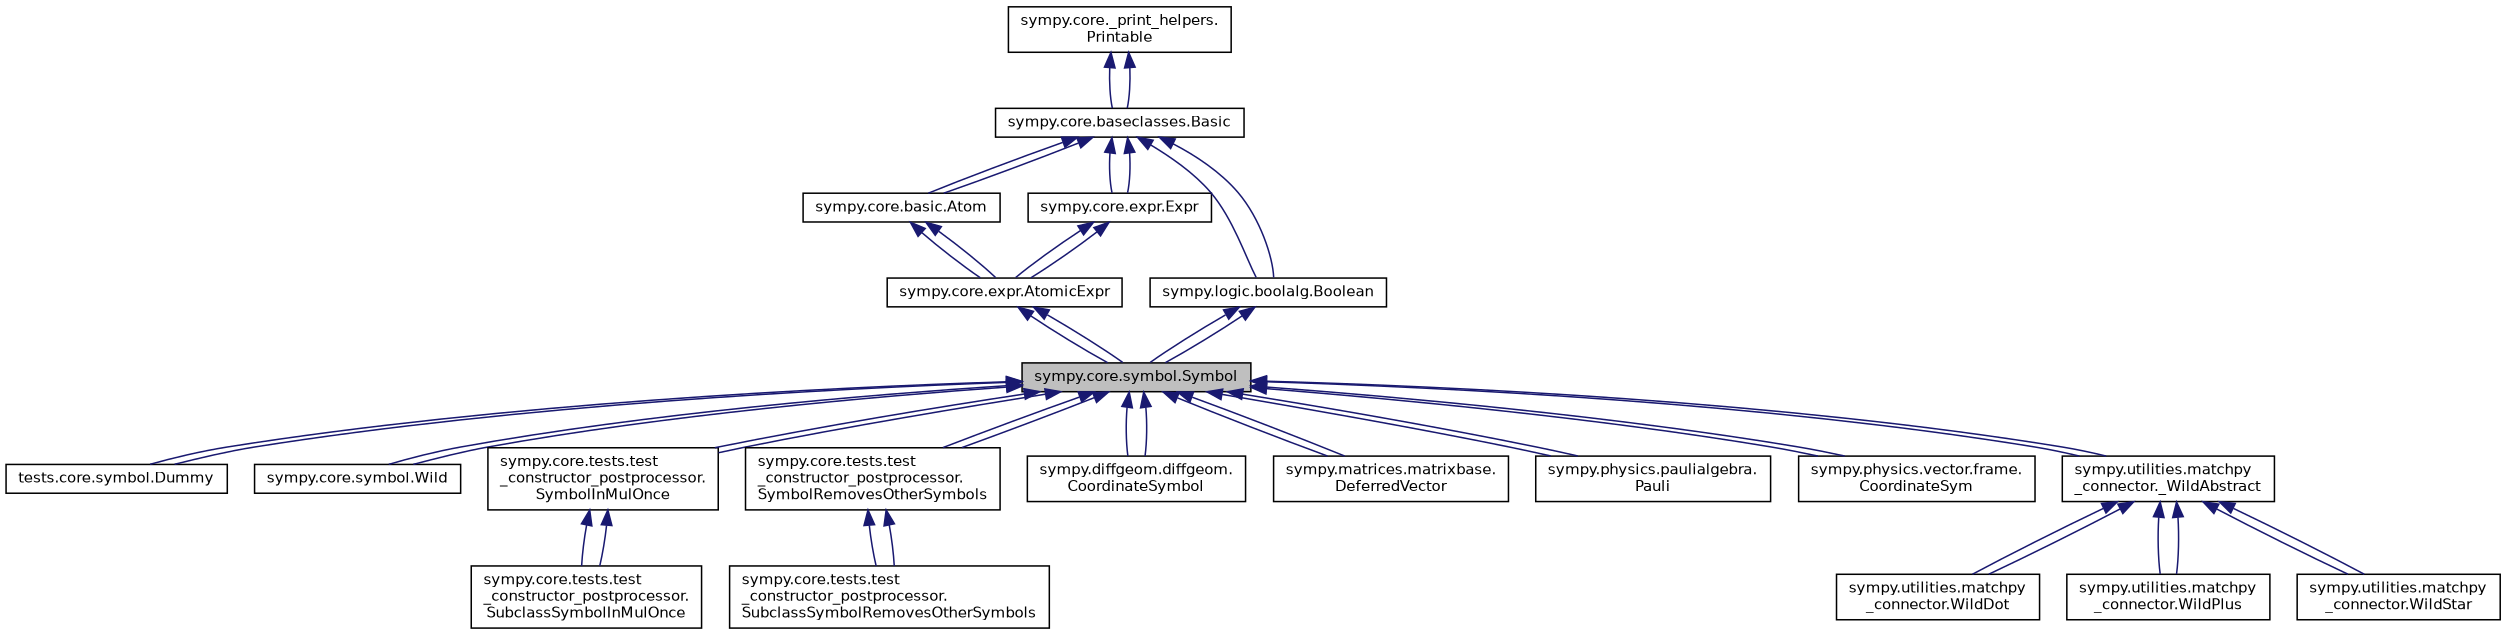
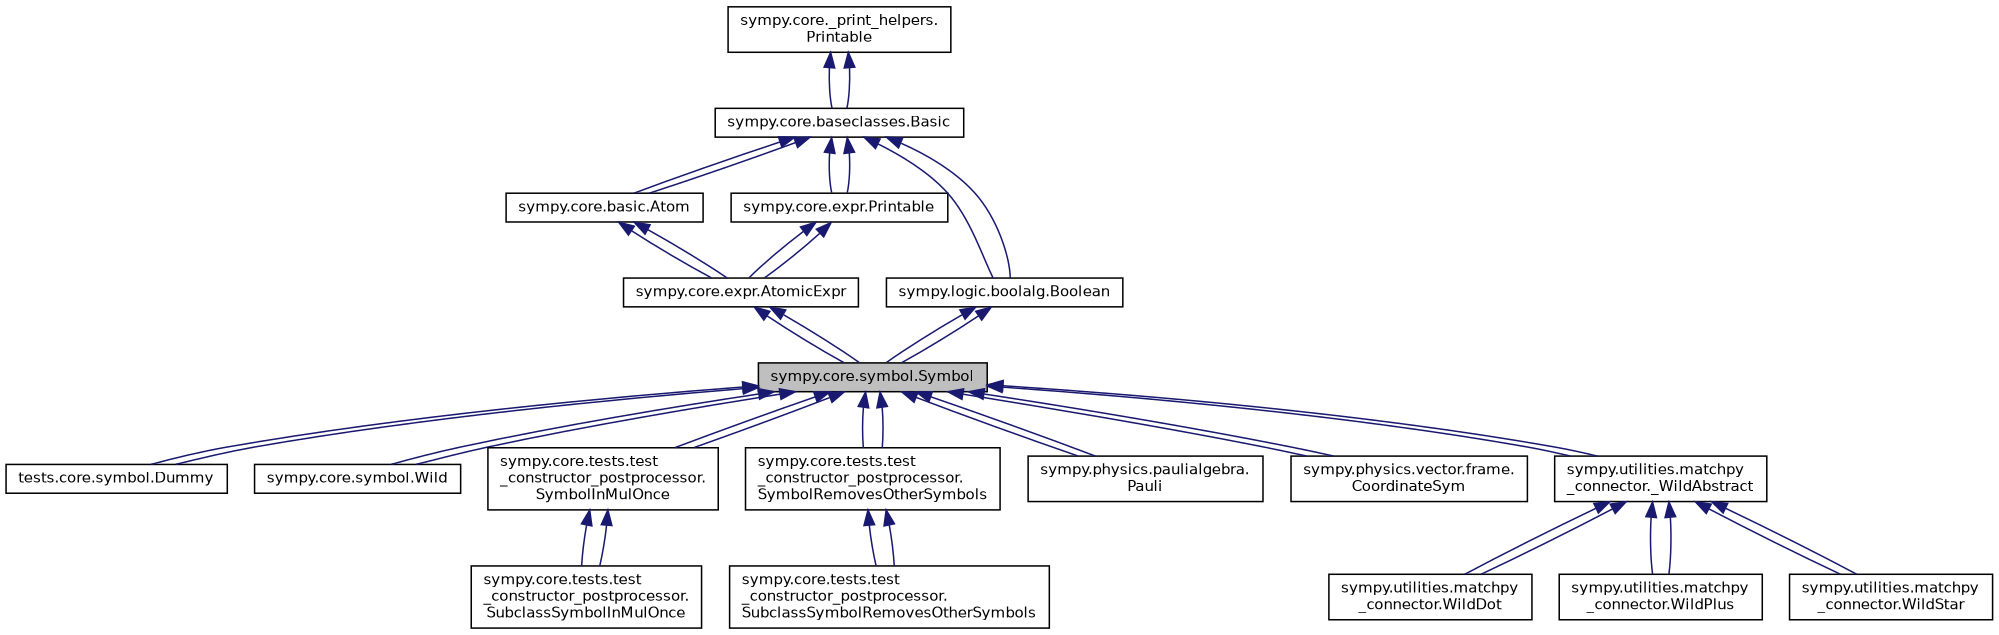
(1120, 208) -> (839, 208)
(1136, 479) -> none
(1391, 479) -> none
